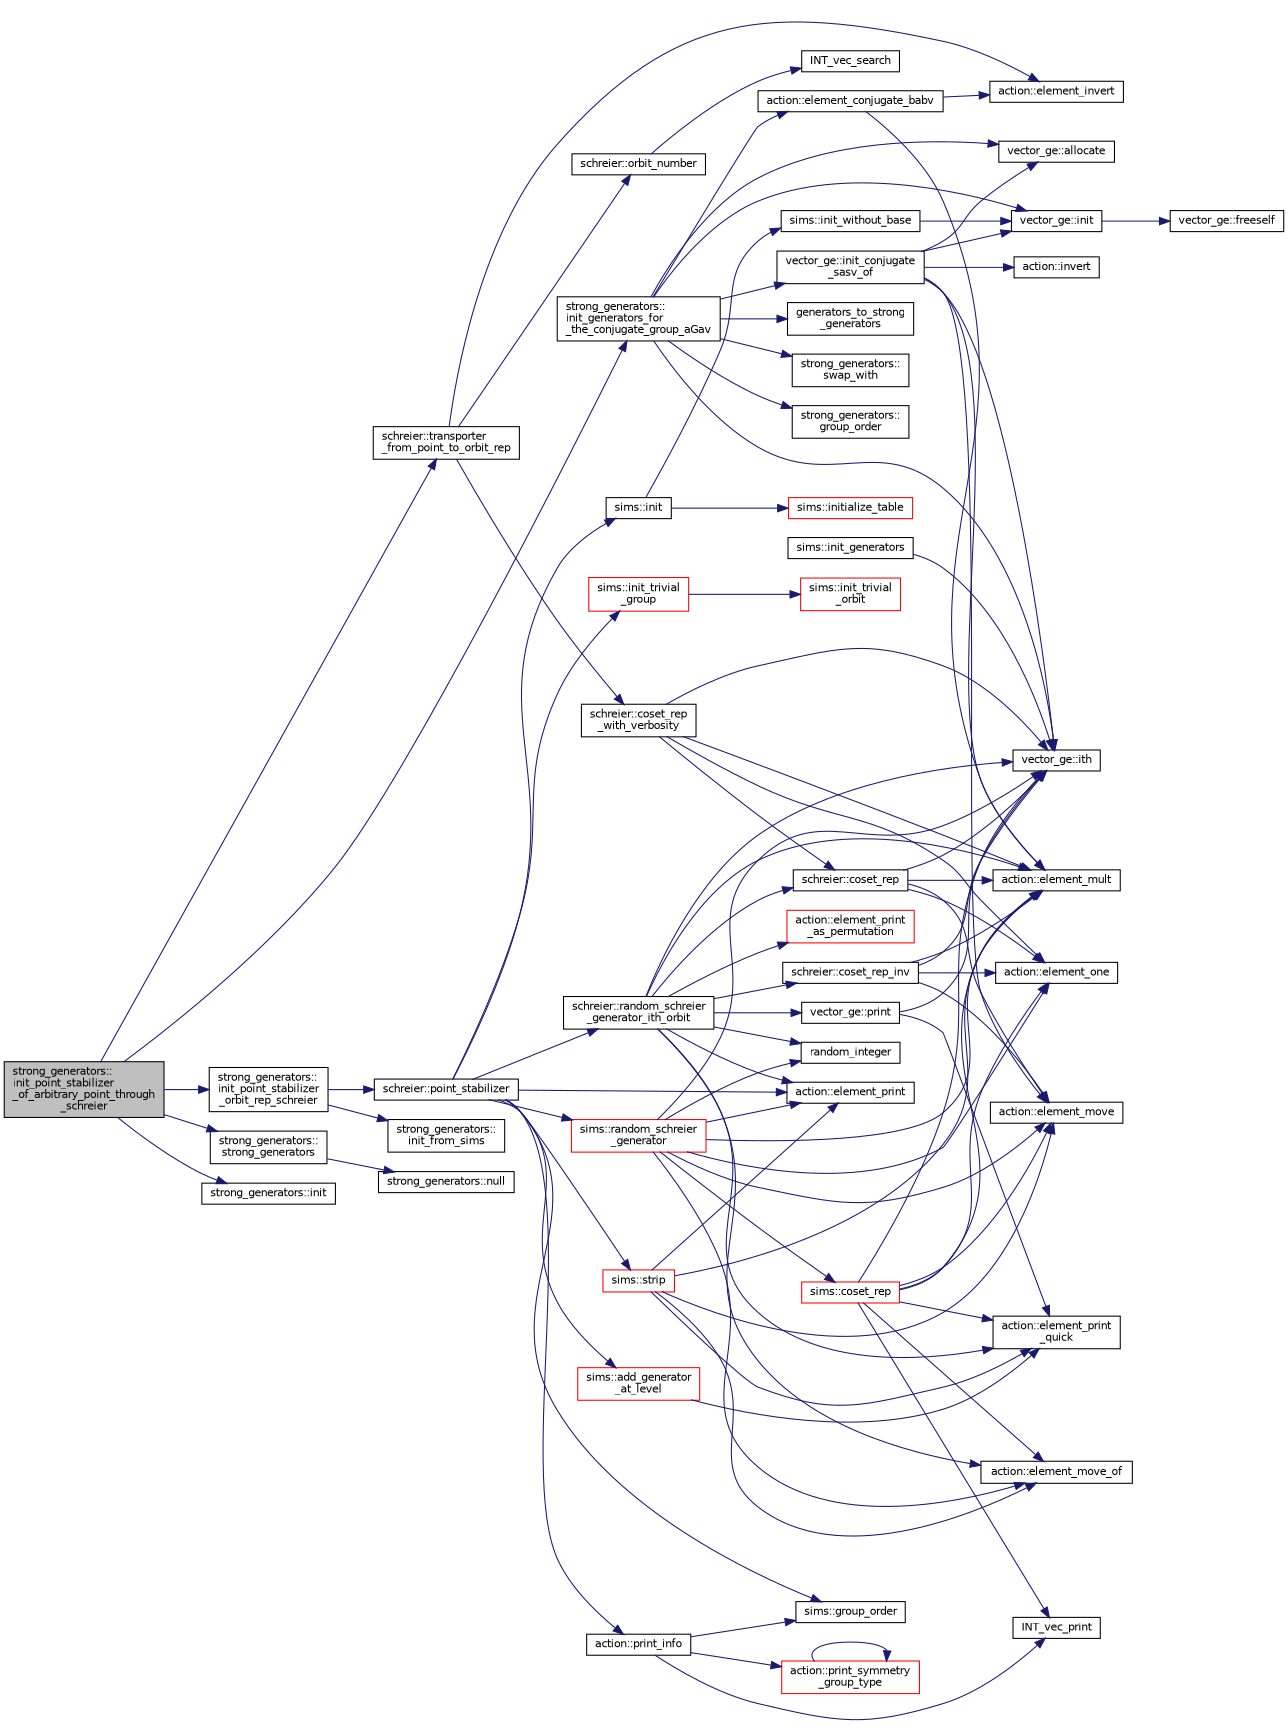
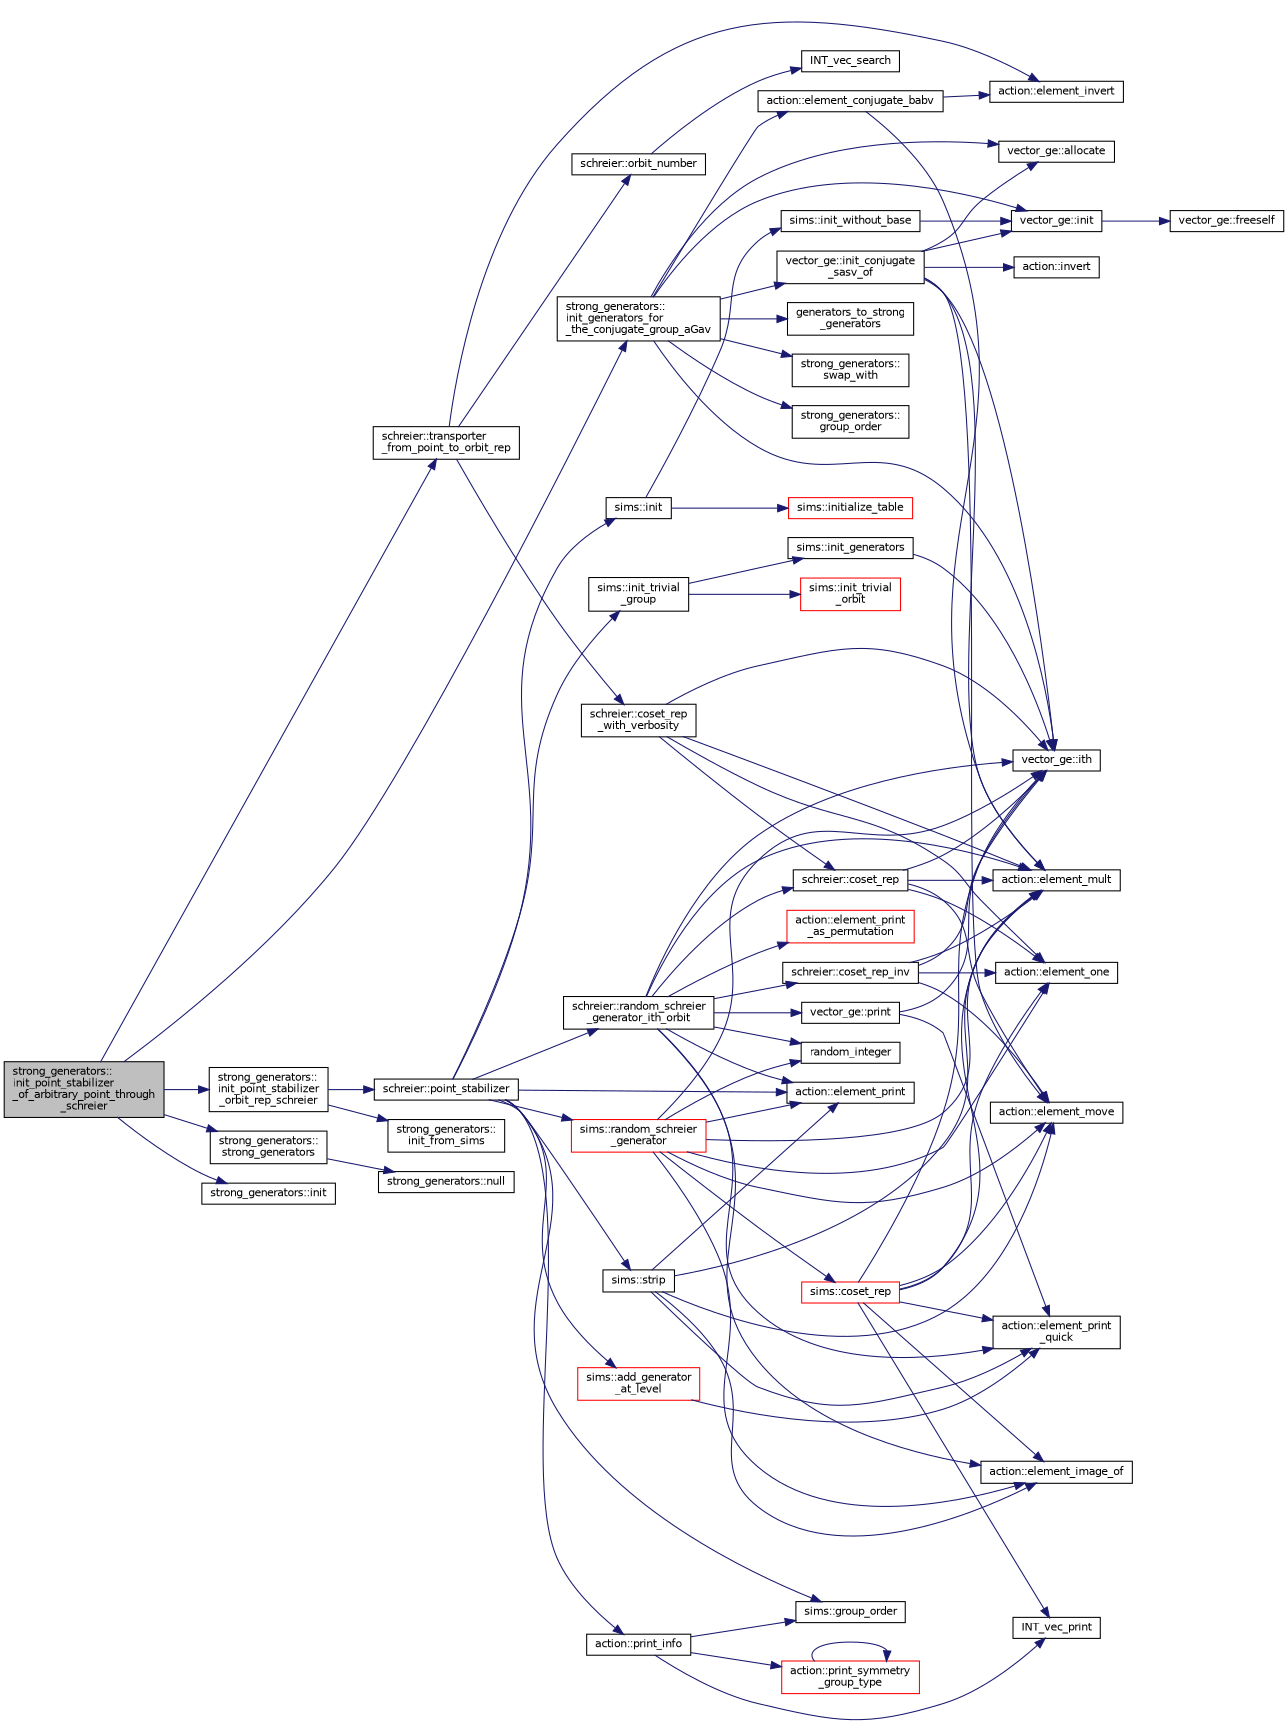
none -> (741, 572)
(639, 594) -> (639, 594)
(639, 1281) -> (639, 1281)
(1057, 1472) -> (1057, 1472)
